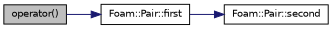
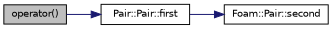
(145, 14) -> (145, 14)
